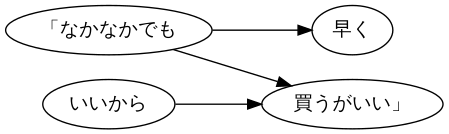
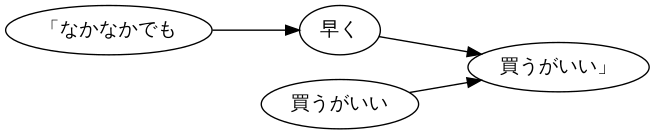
(226, 66) -> (423, 44)
(109, 104) -> (340, 104)
